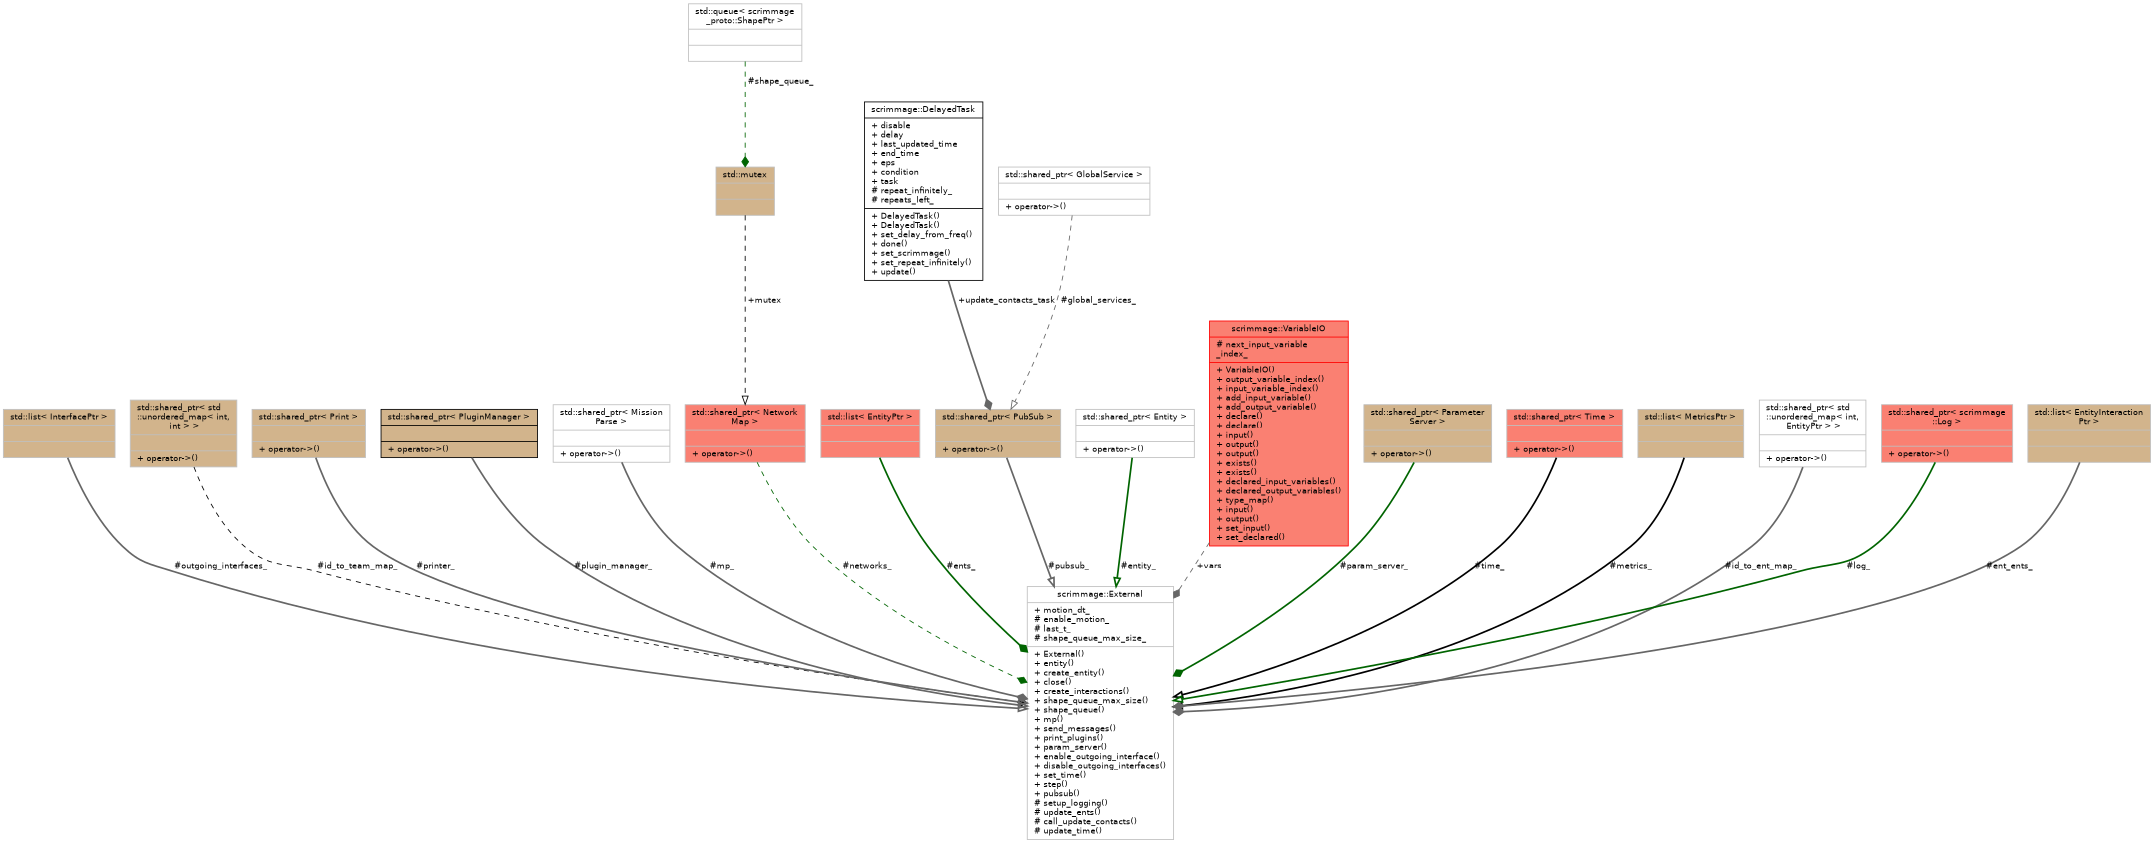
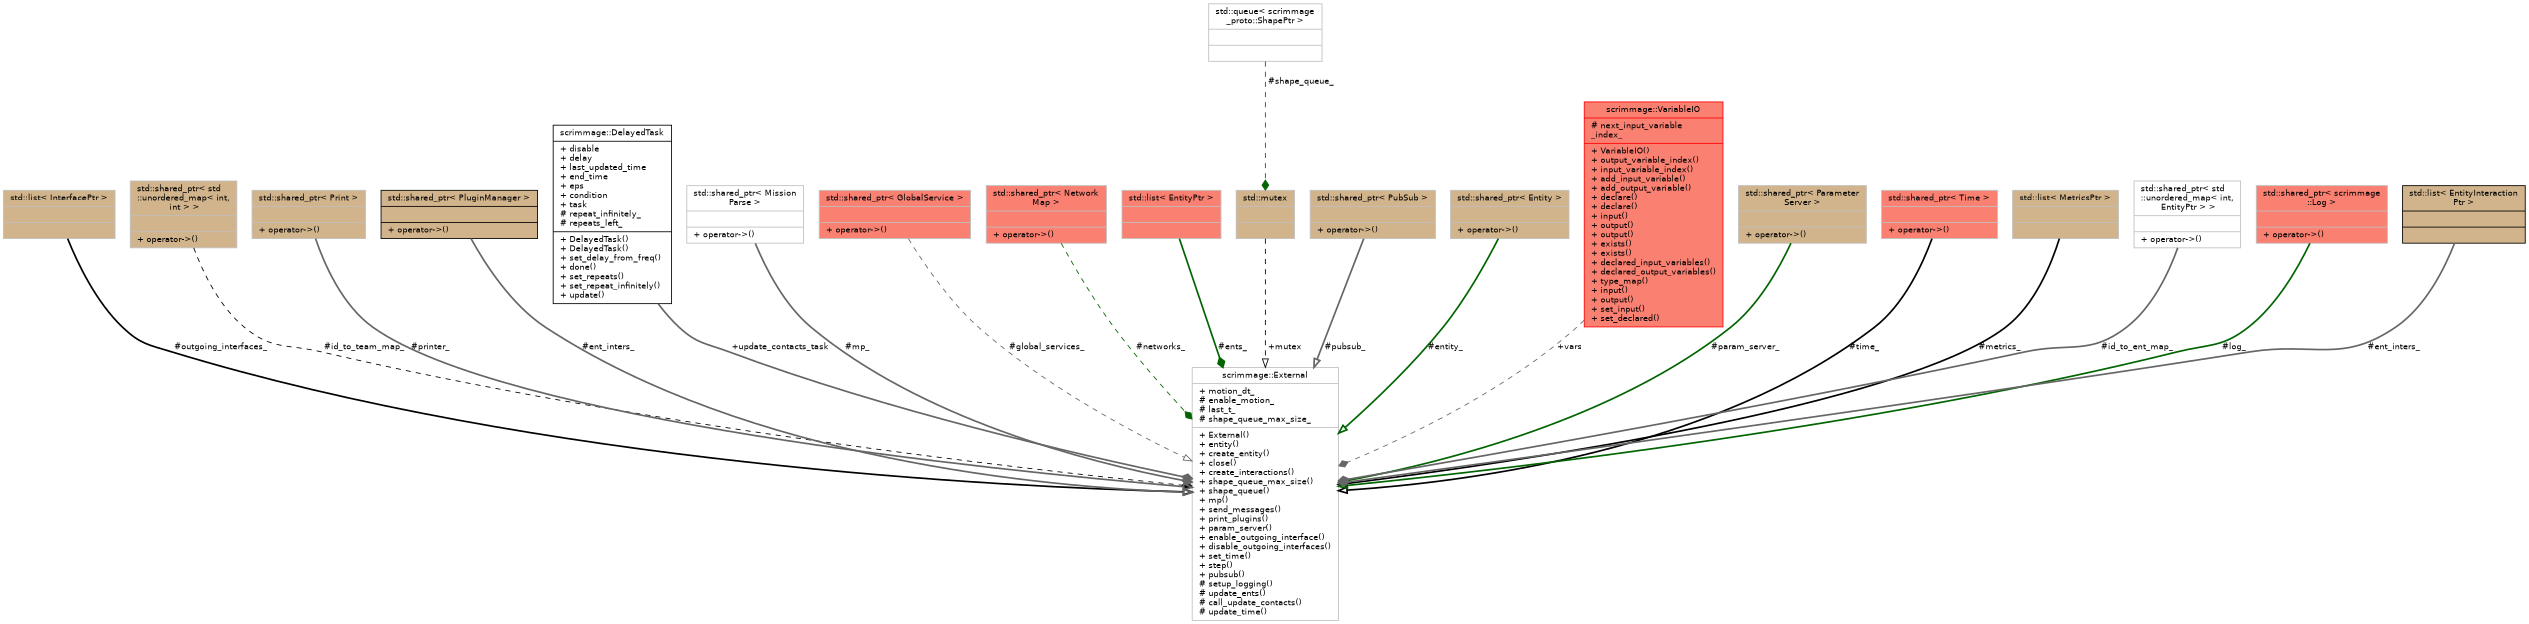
(1074, 191) -> (895, 214)
(911, 253) -> (592, 277)
(745, 306) -> (1265, 299)
(1054, 311) -> (1030, 368)
(967, 340) -> (911, 410)
(1135, 433) -> (1510, 214)
(2089, 433) -> (2464, 214)
(612, 566) -> (607, 347)
(2008, 566) -> (2393, 347)
(512, 651) -> (593, 442)
